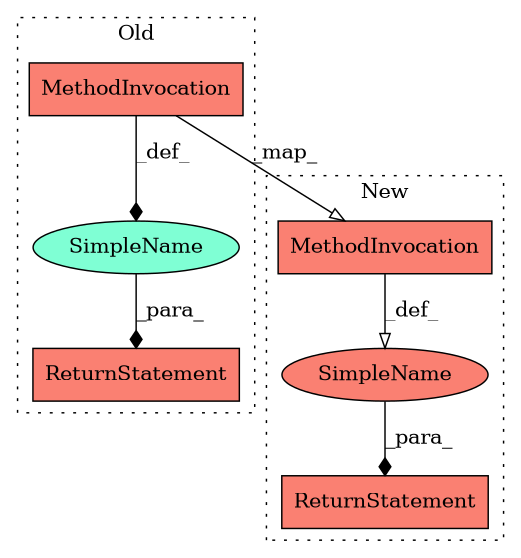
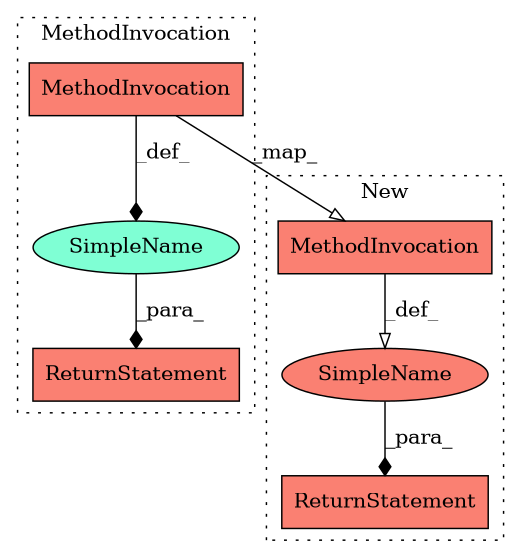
(136, 34) -> (136, 34)
